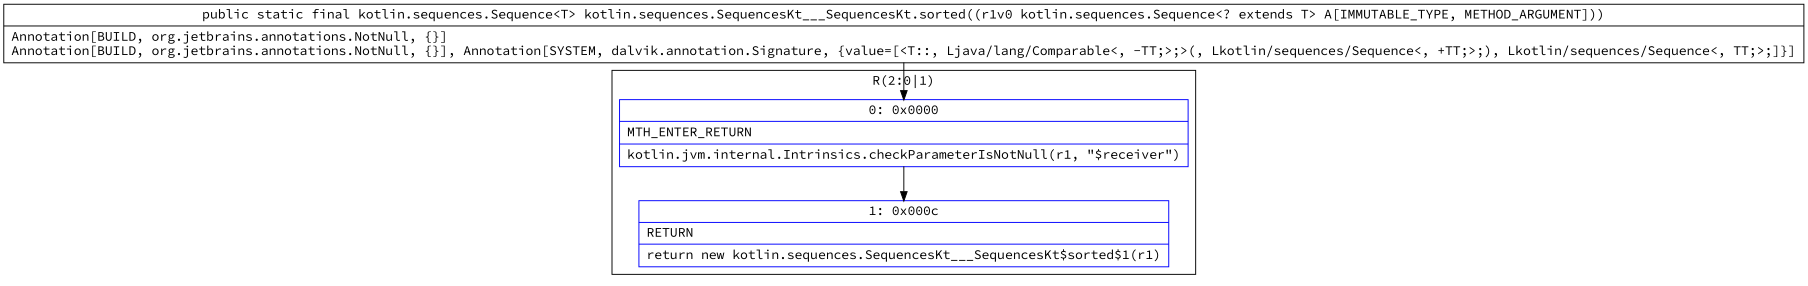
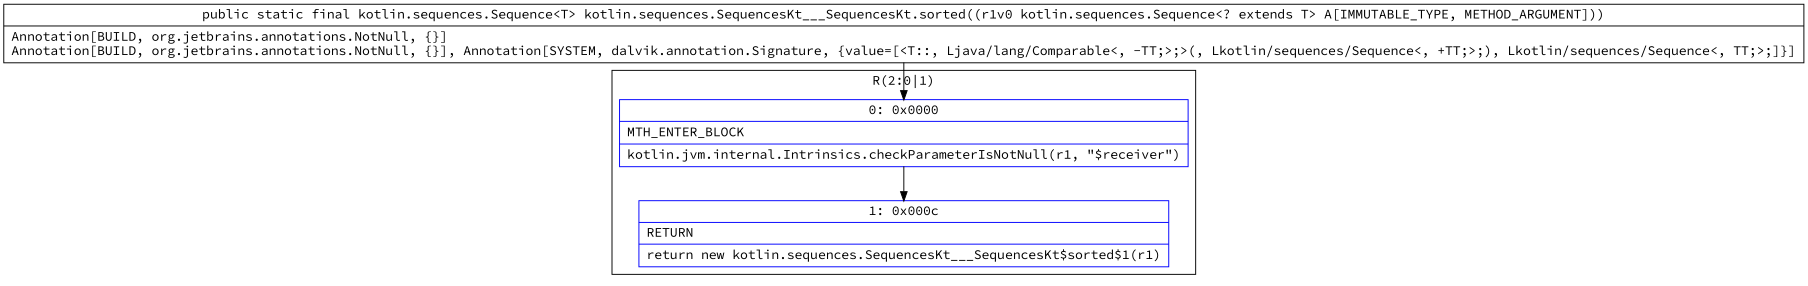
(690, 132) -> (686, 132)
